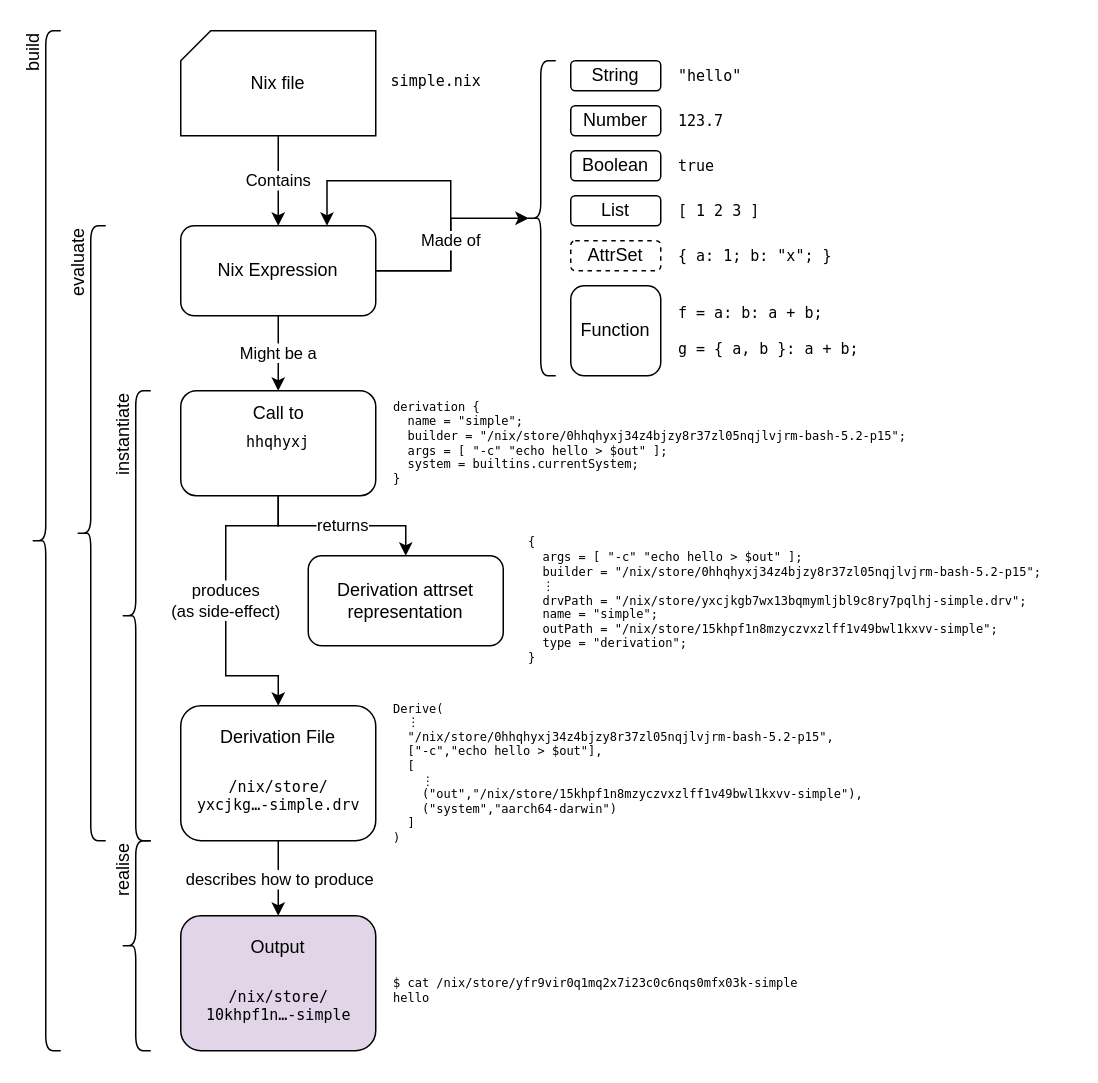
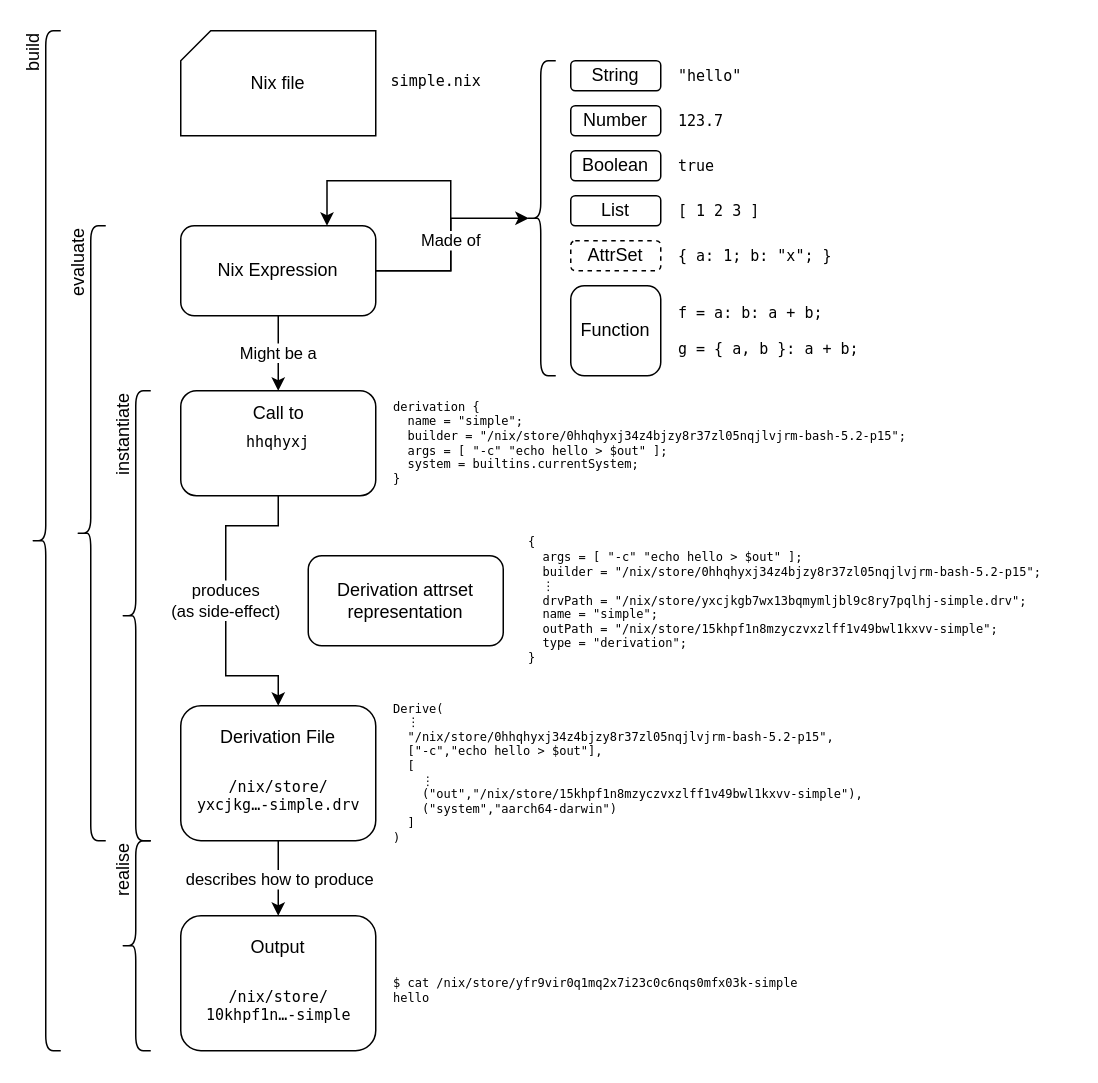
(278, 176) -> none
(353, 526) -> none
(278, 983) -> (278, 983)
